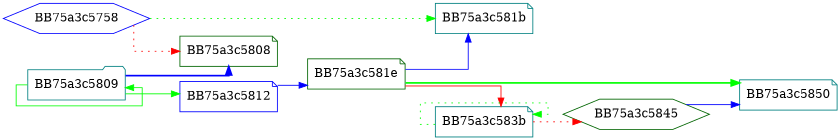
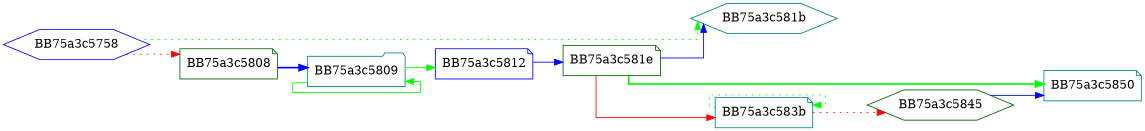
(484, 18) -> (764, 18)
(178, 76) -> (288, 68)
